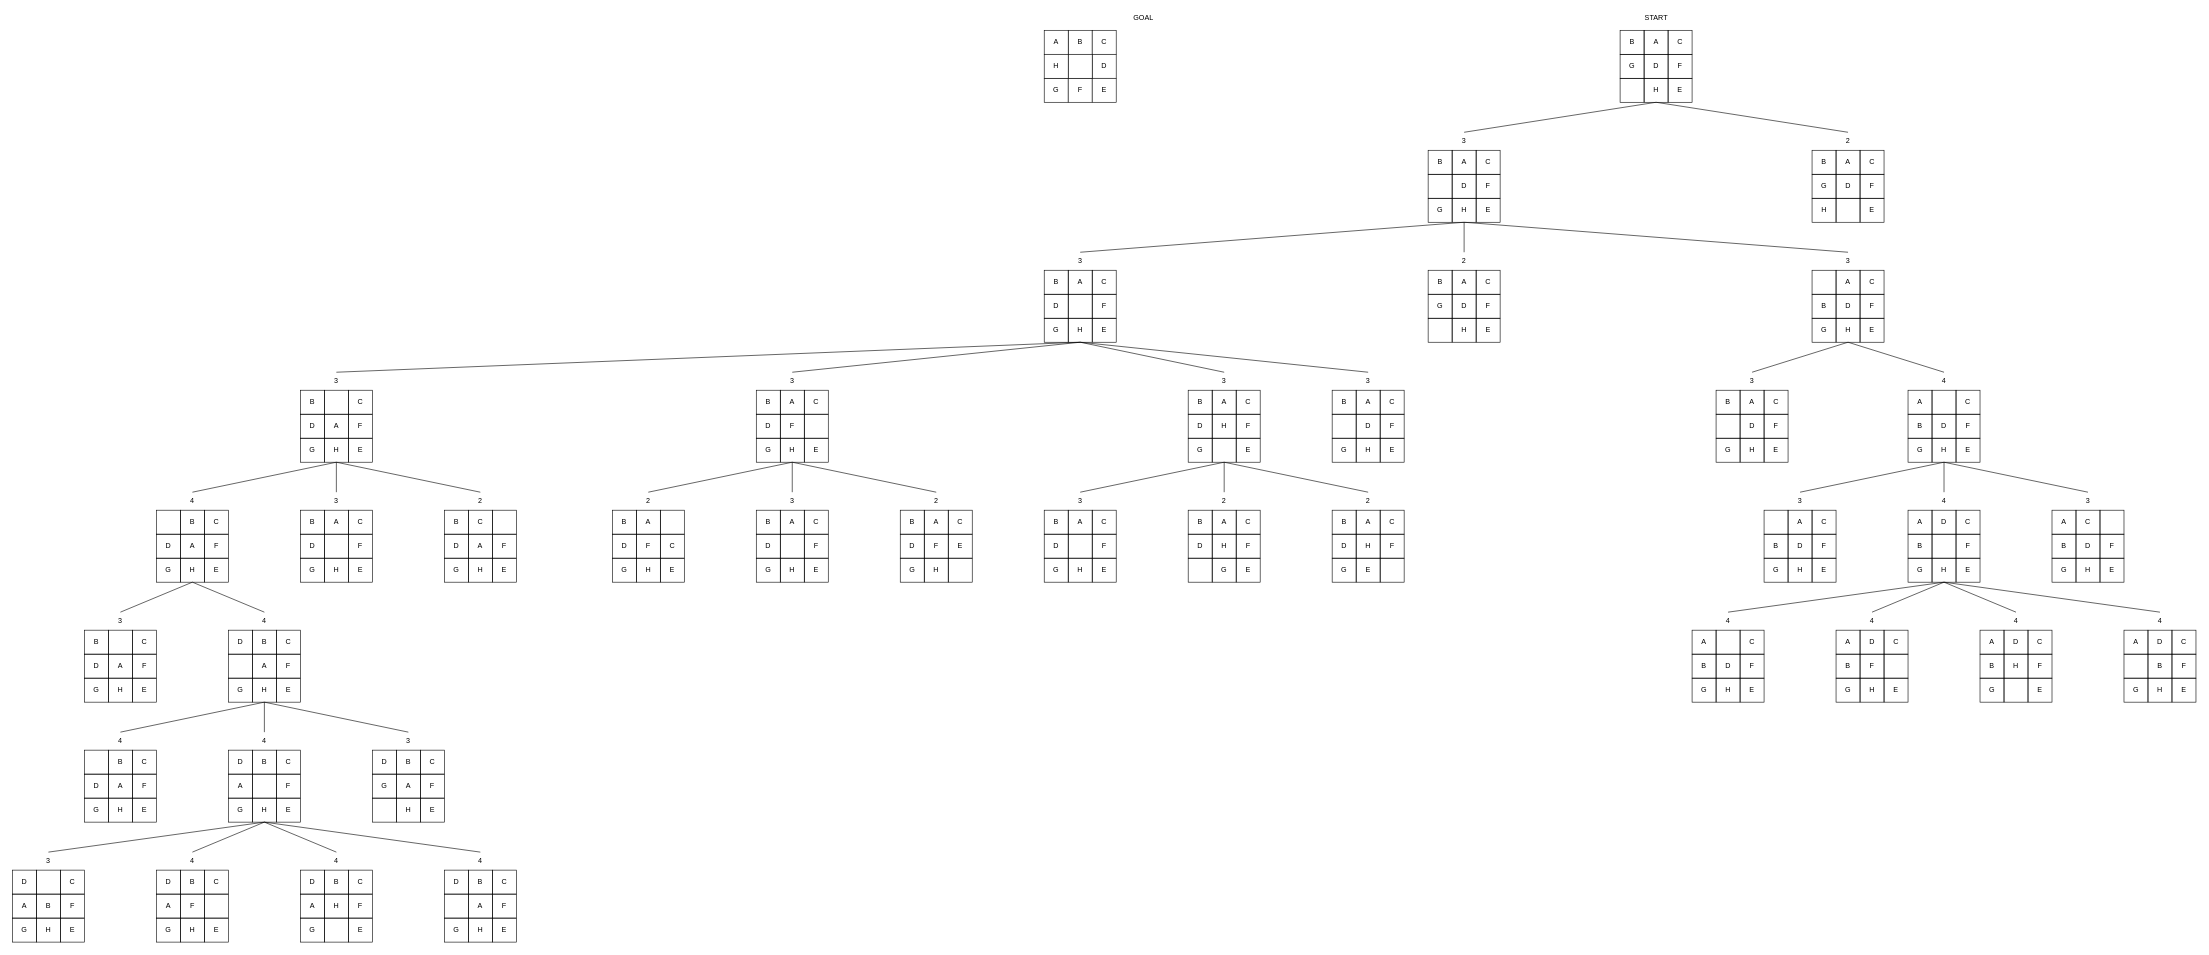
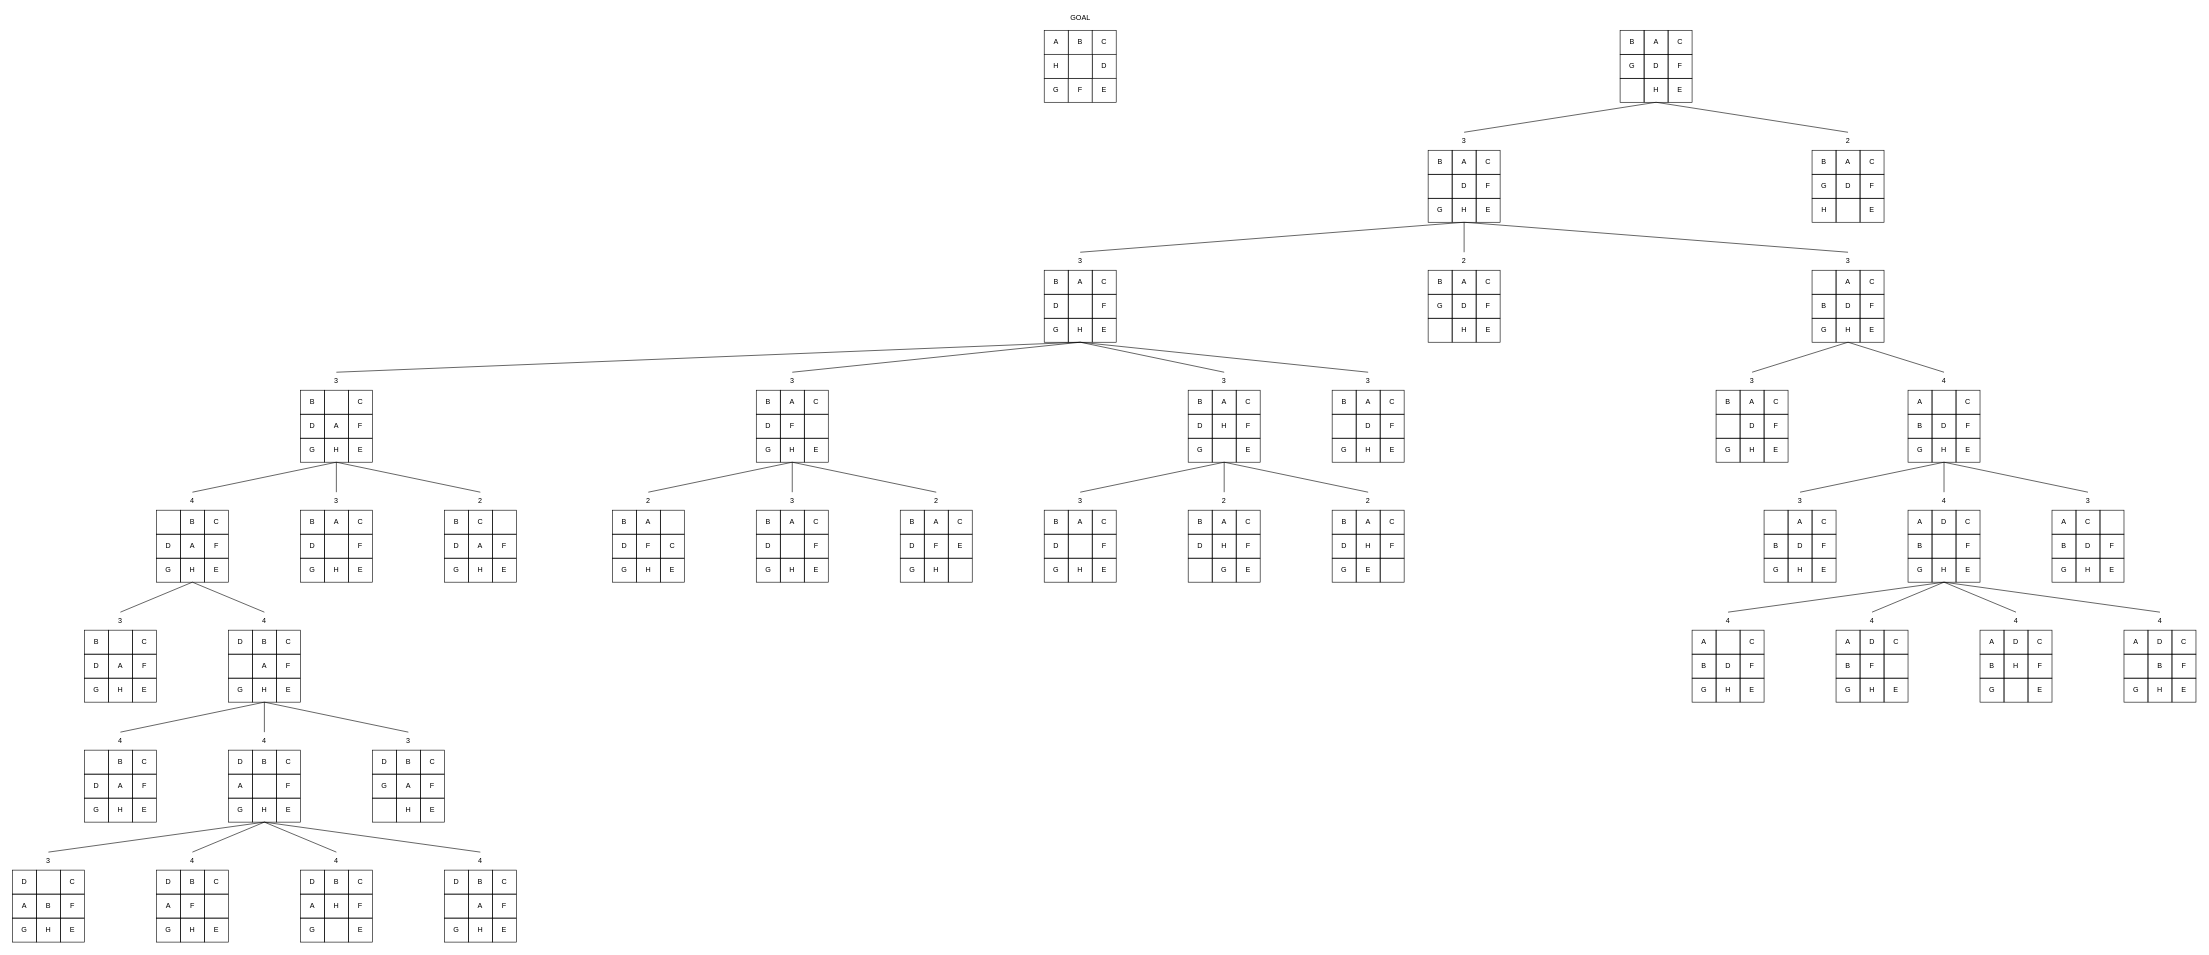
(1143, 18) -> (1080, 18)
(1656, 18) -> none
